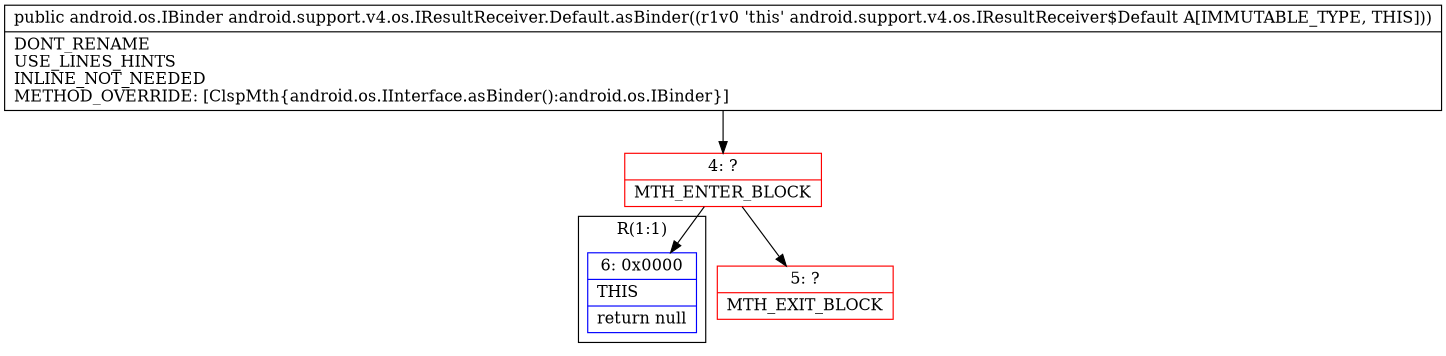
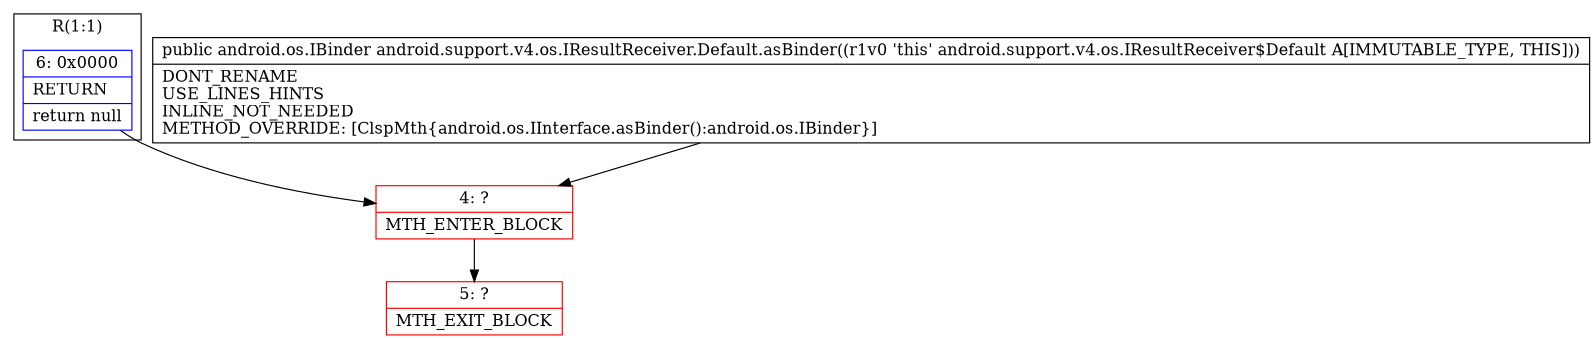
(691, 225) -> (238, 177)
(618, 292) -> (70, 90)
